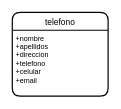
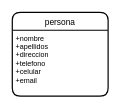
(60, 22) -> (60, 22)
